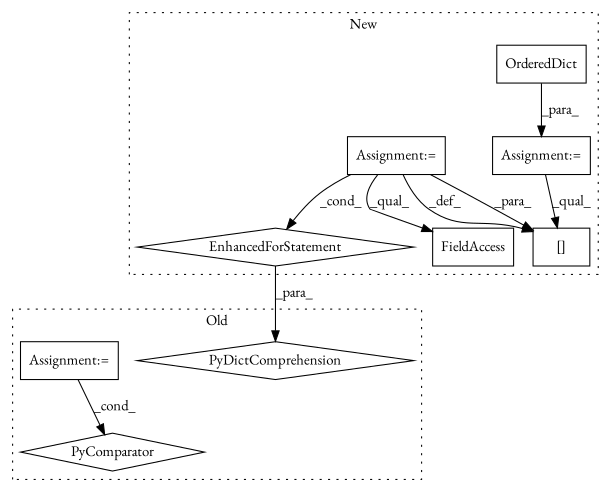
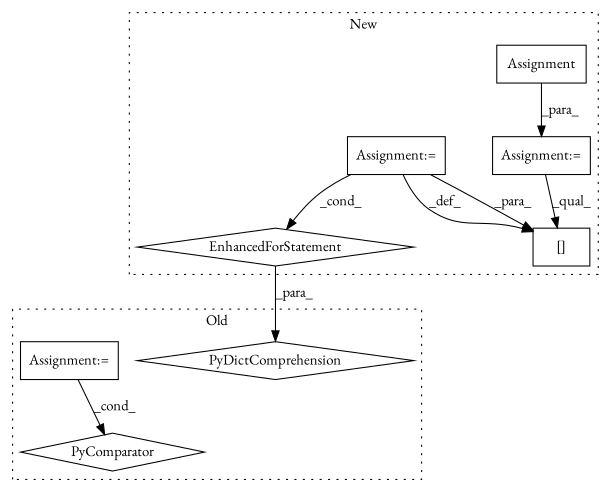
(541, 64) -> (541, 64)
(473, 247) -> none
